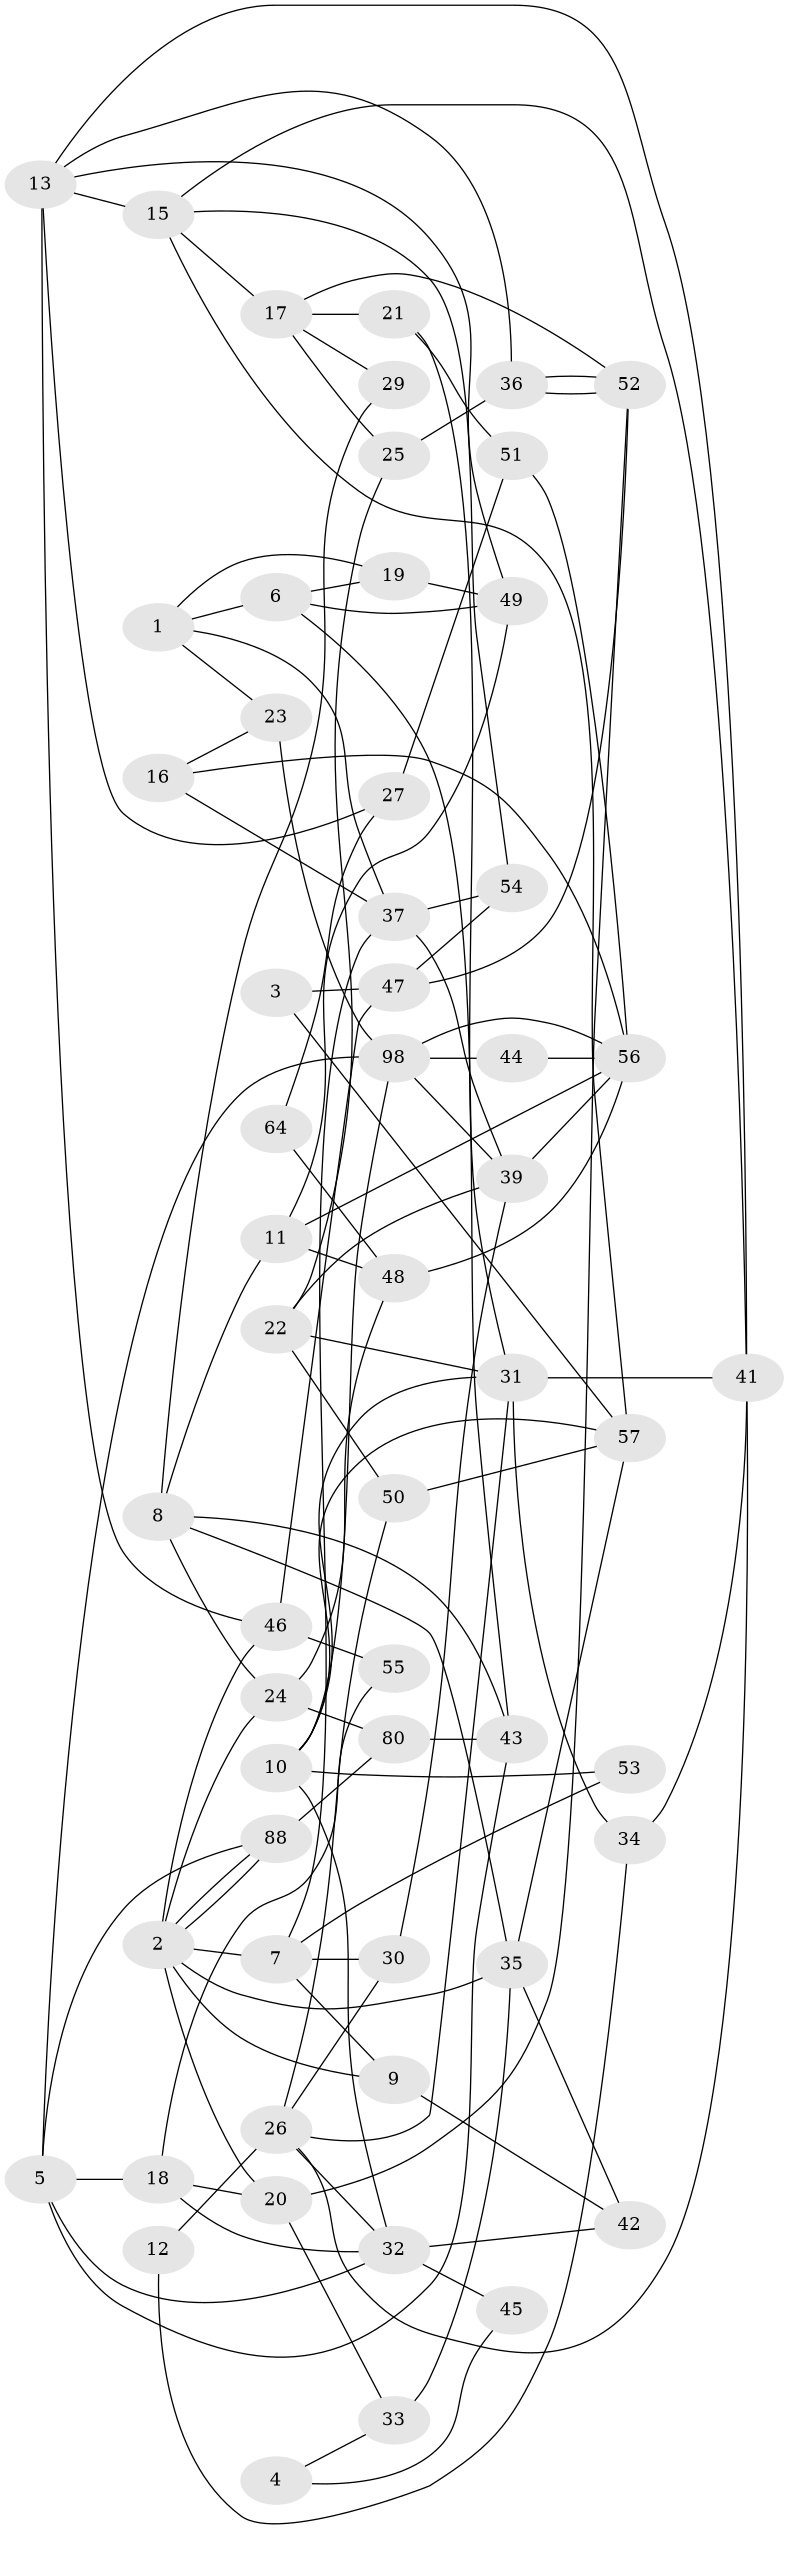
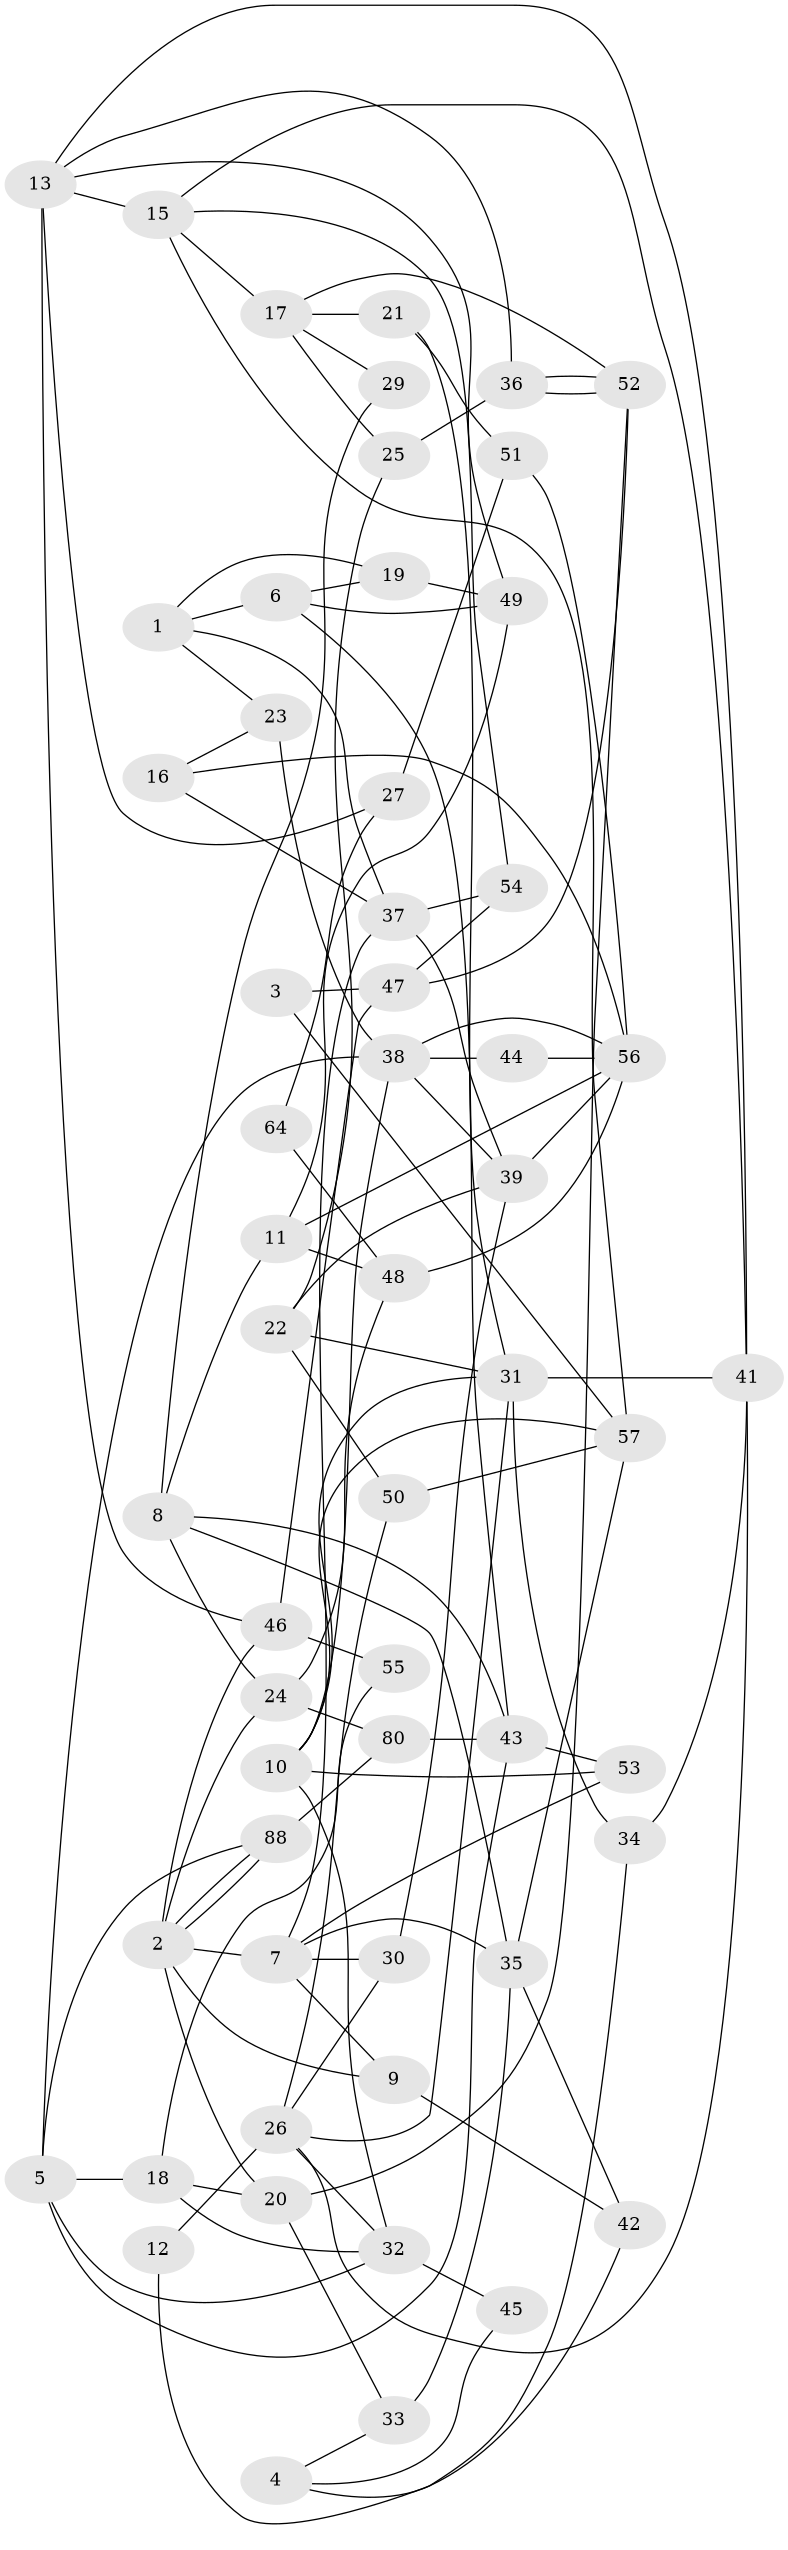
(394, 1058) -> (394, 1058)
none -> (583, 1757)
(337, 2009) -> (396, 1919)
(512, 2238) -> (527, 2406)
